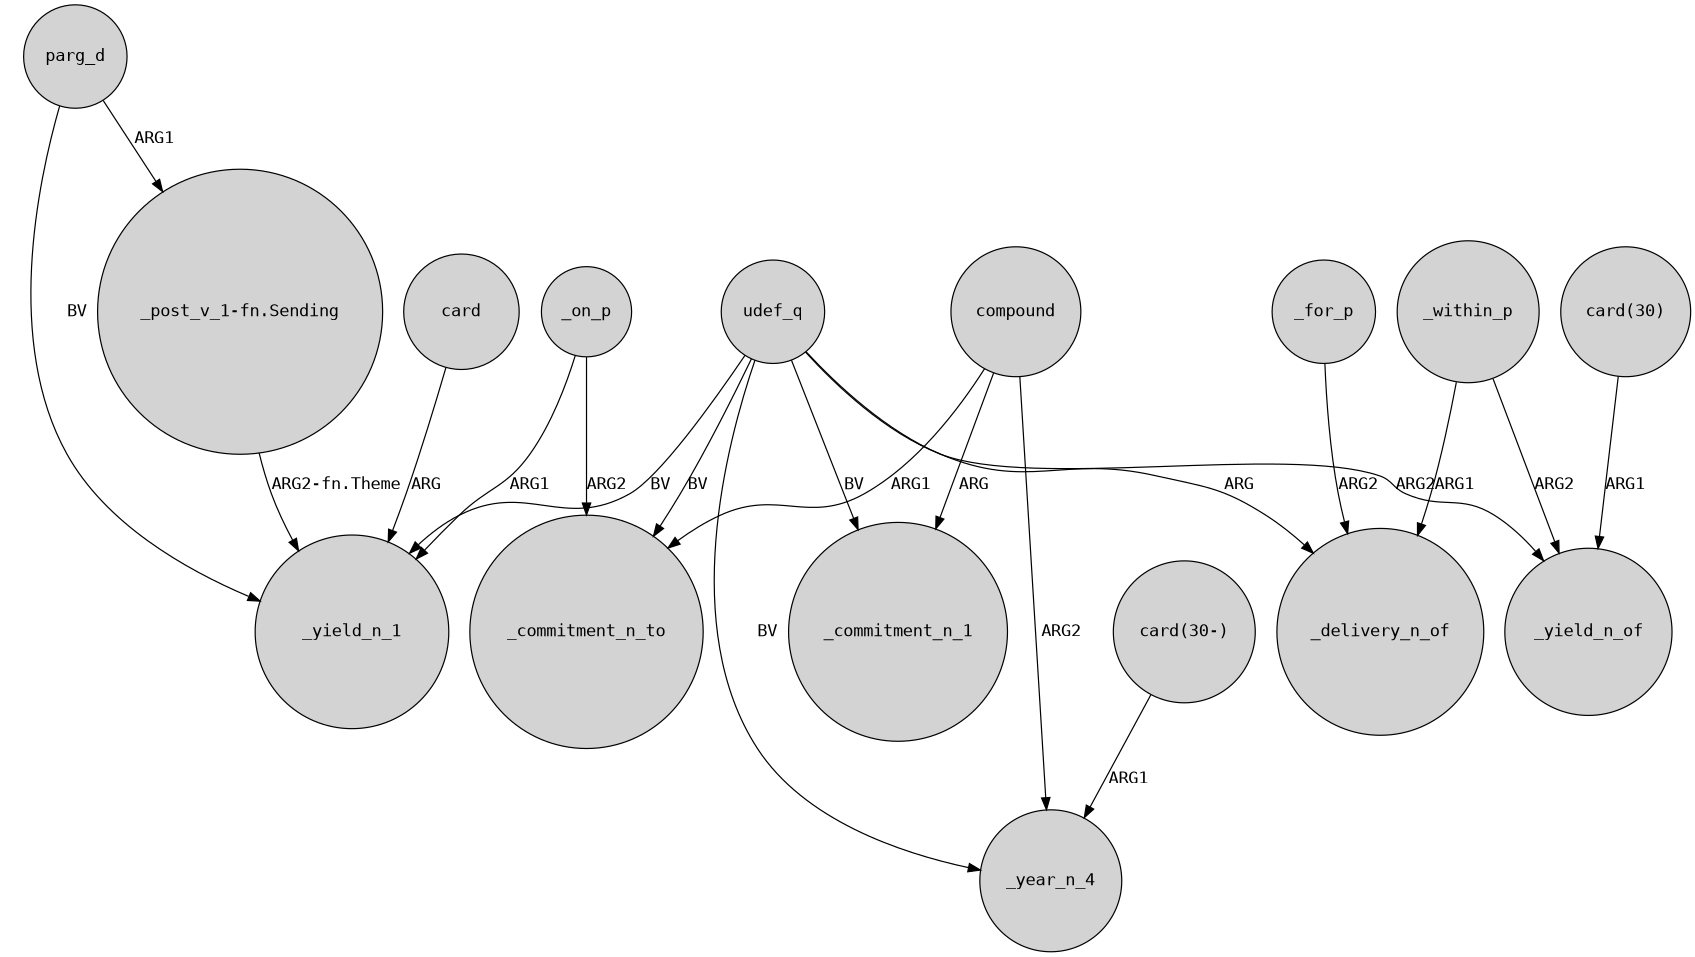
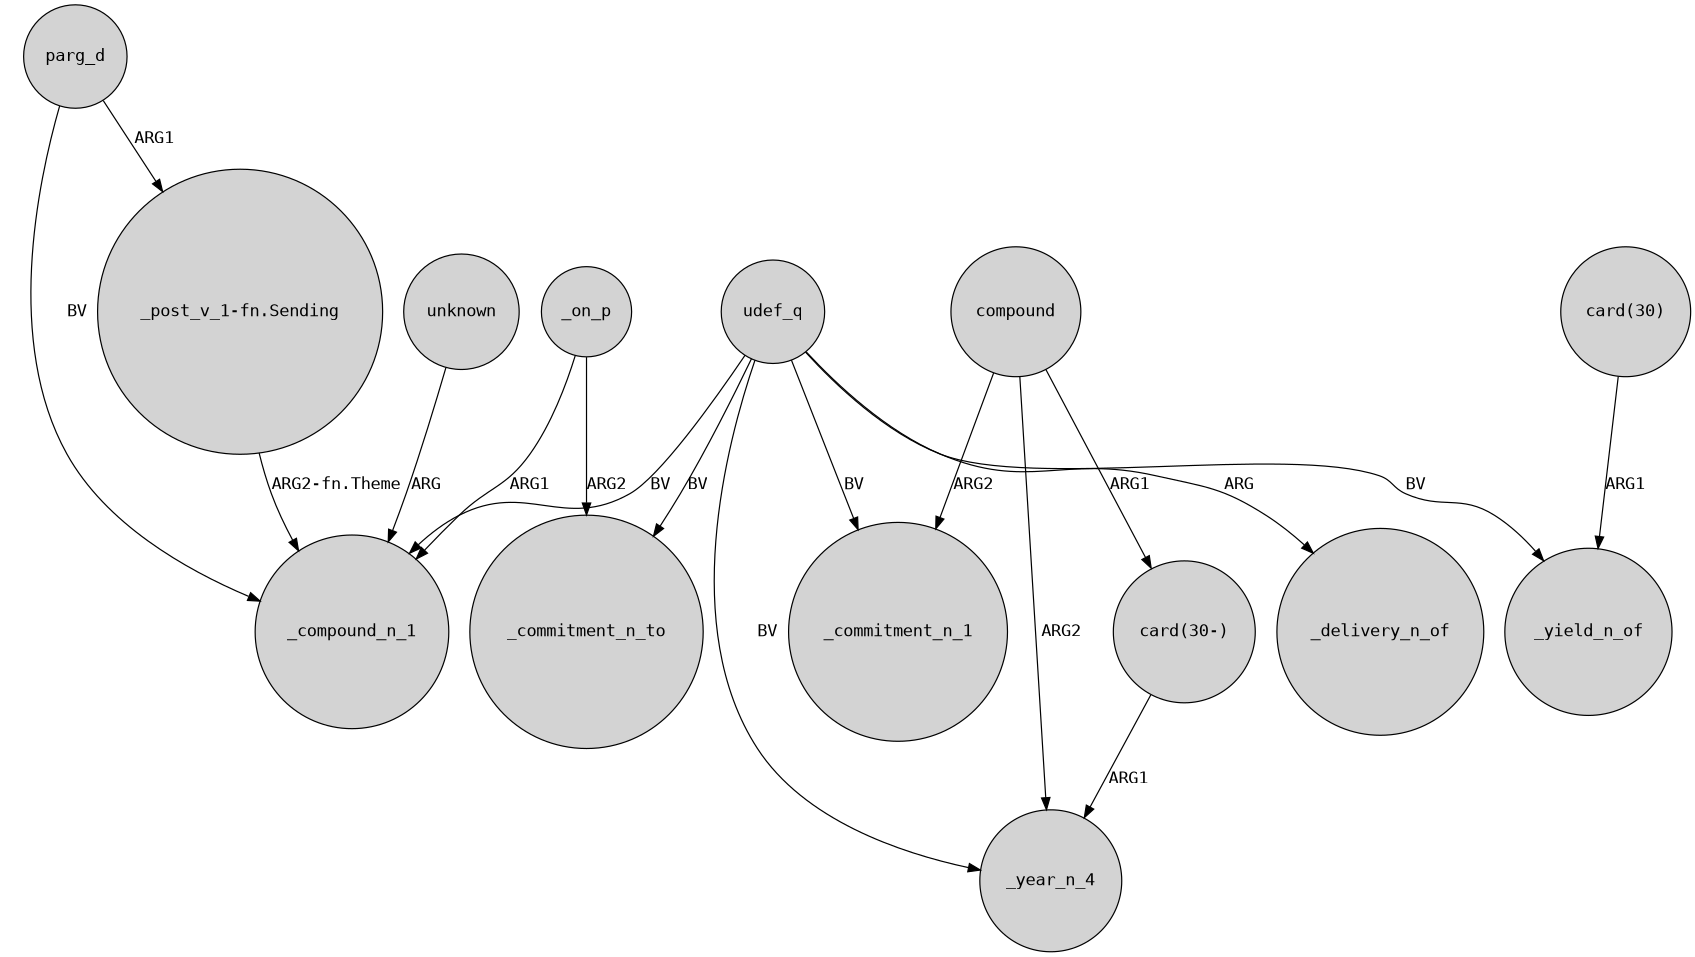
(461, 312) -> (461, 312)
(1324, 312) -> none
(1468, 312) -> none
(974, 485) -> (974, 485)
(1416, 485) -> (1416, 485)
(854, 498) -> (1093, 459)
(352, 632) -> (352, 632)
